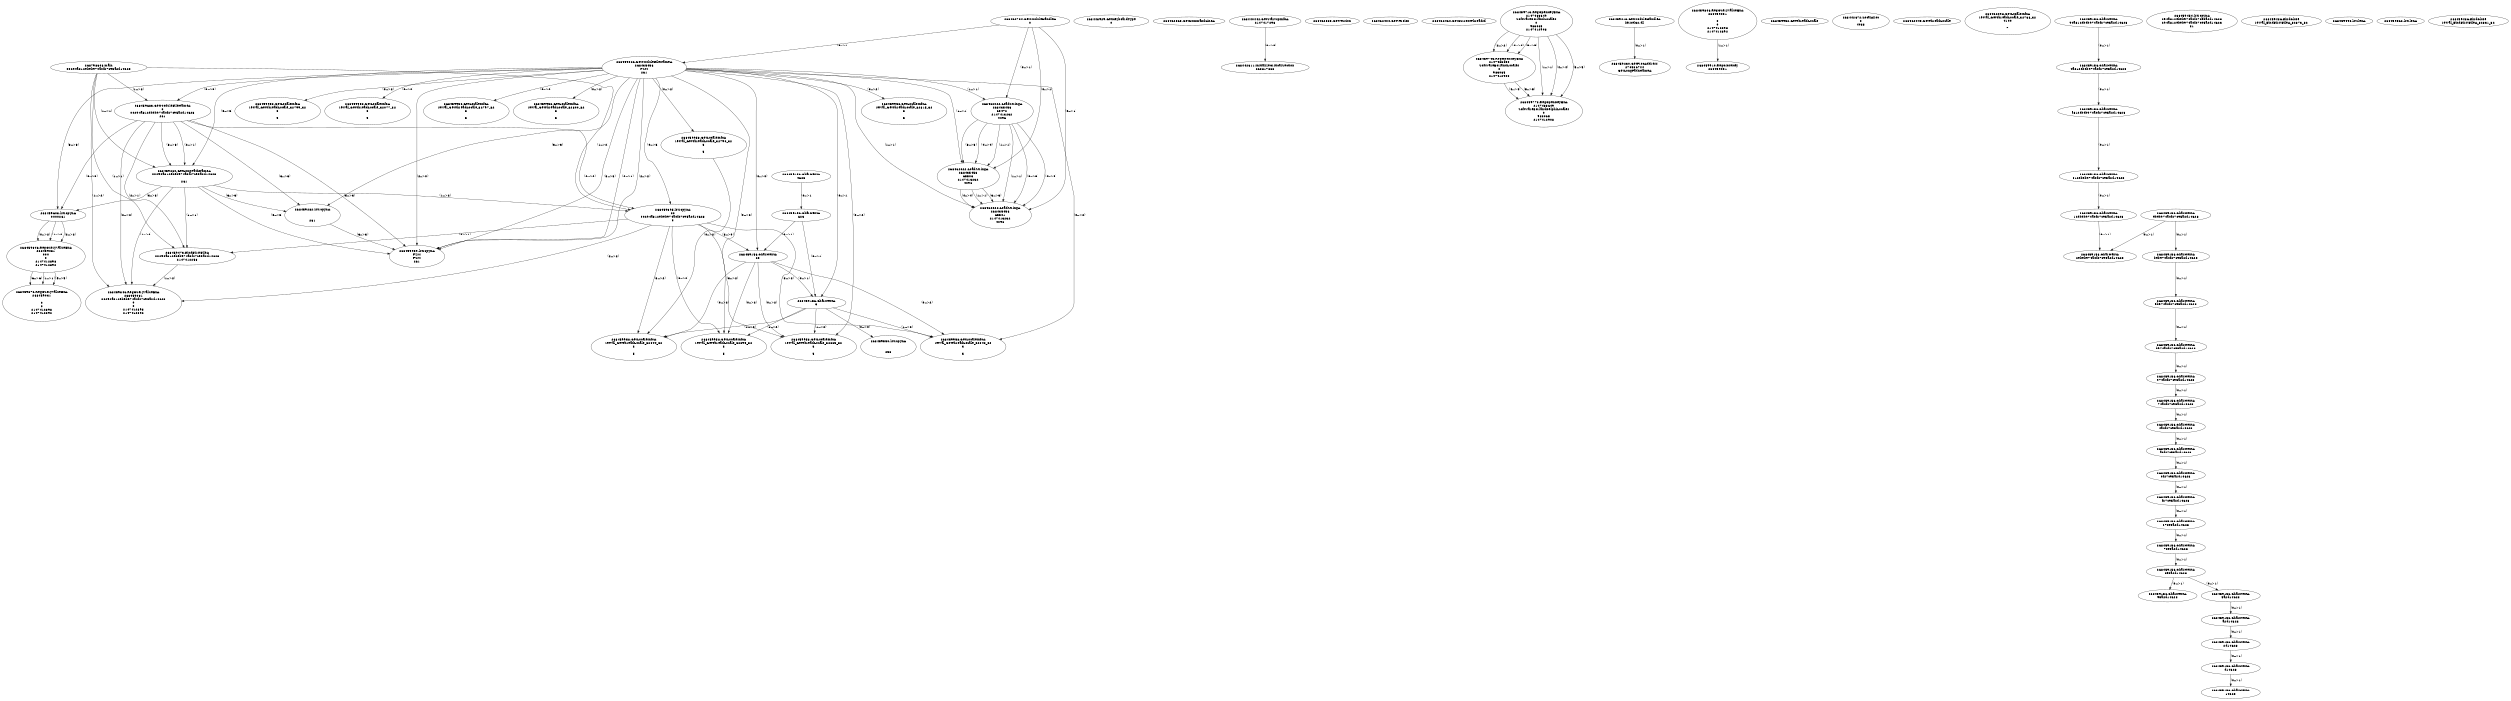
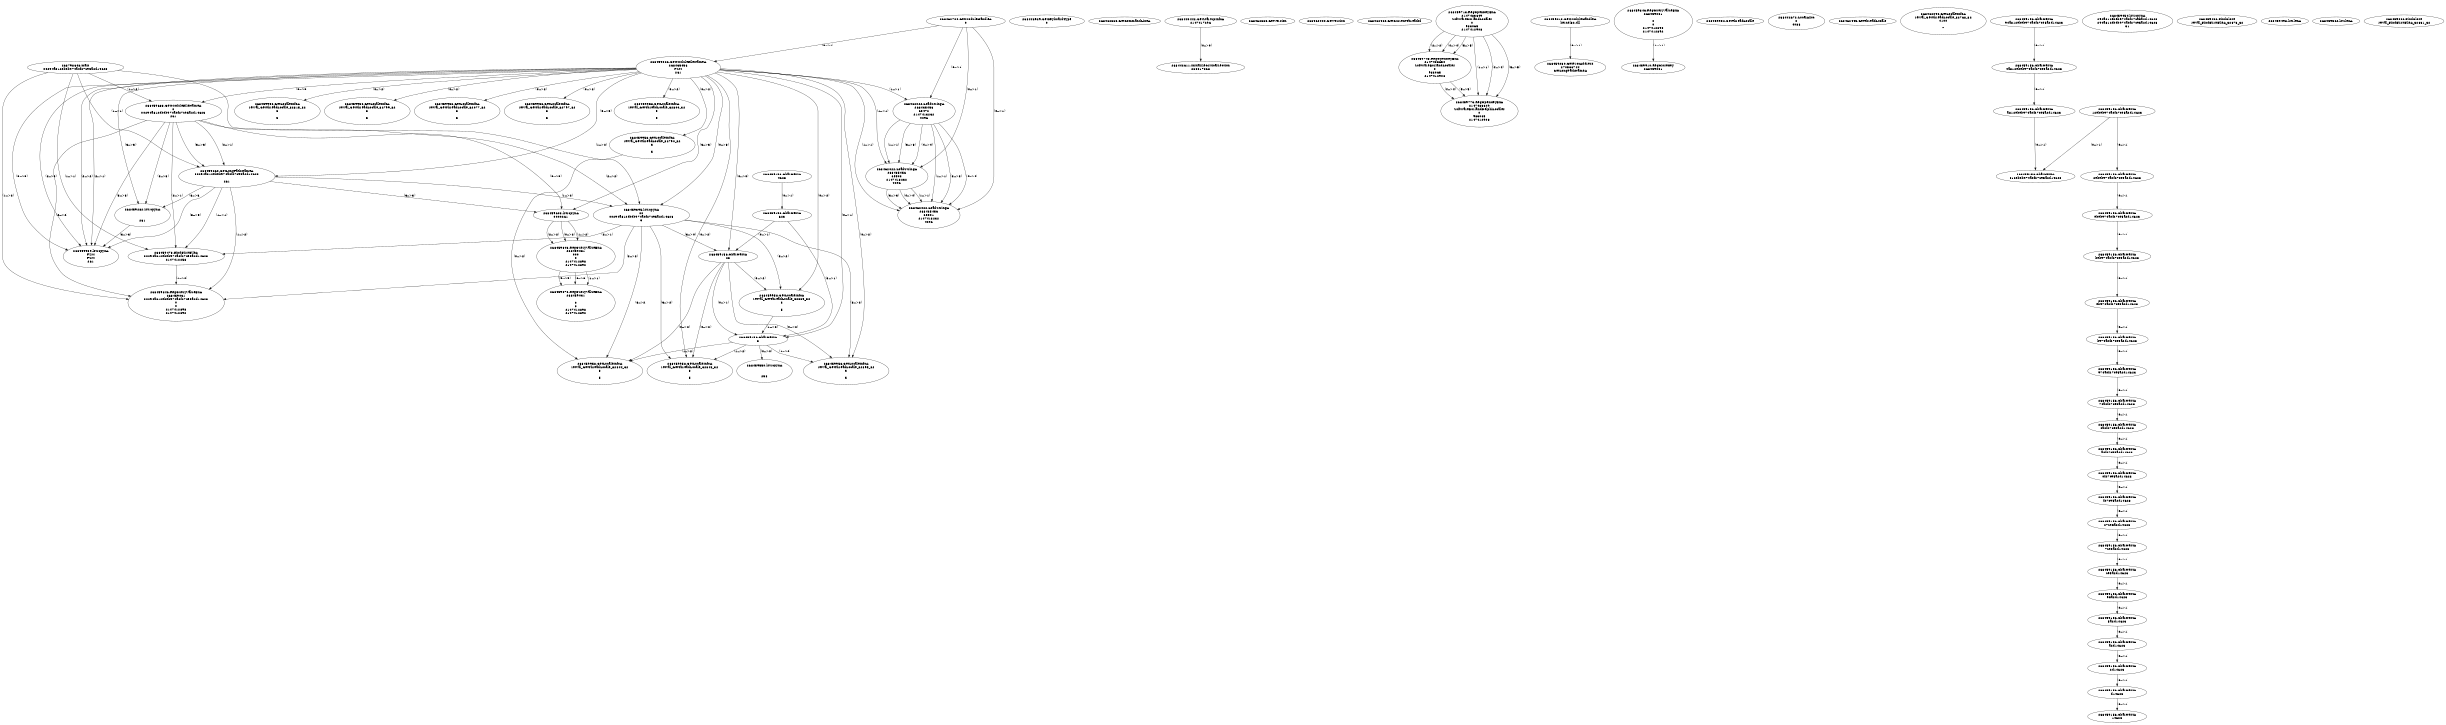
(2099, 195) -> (2077, 143)
(2139, 235) -> (2117, 195)
(815, 320) -> (769, 323)
(2202, 583) -> (2117, 607)
